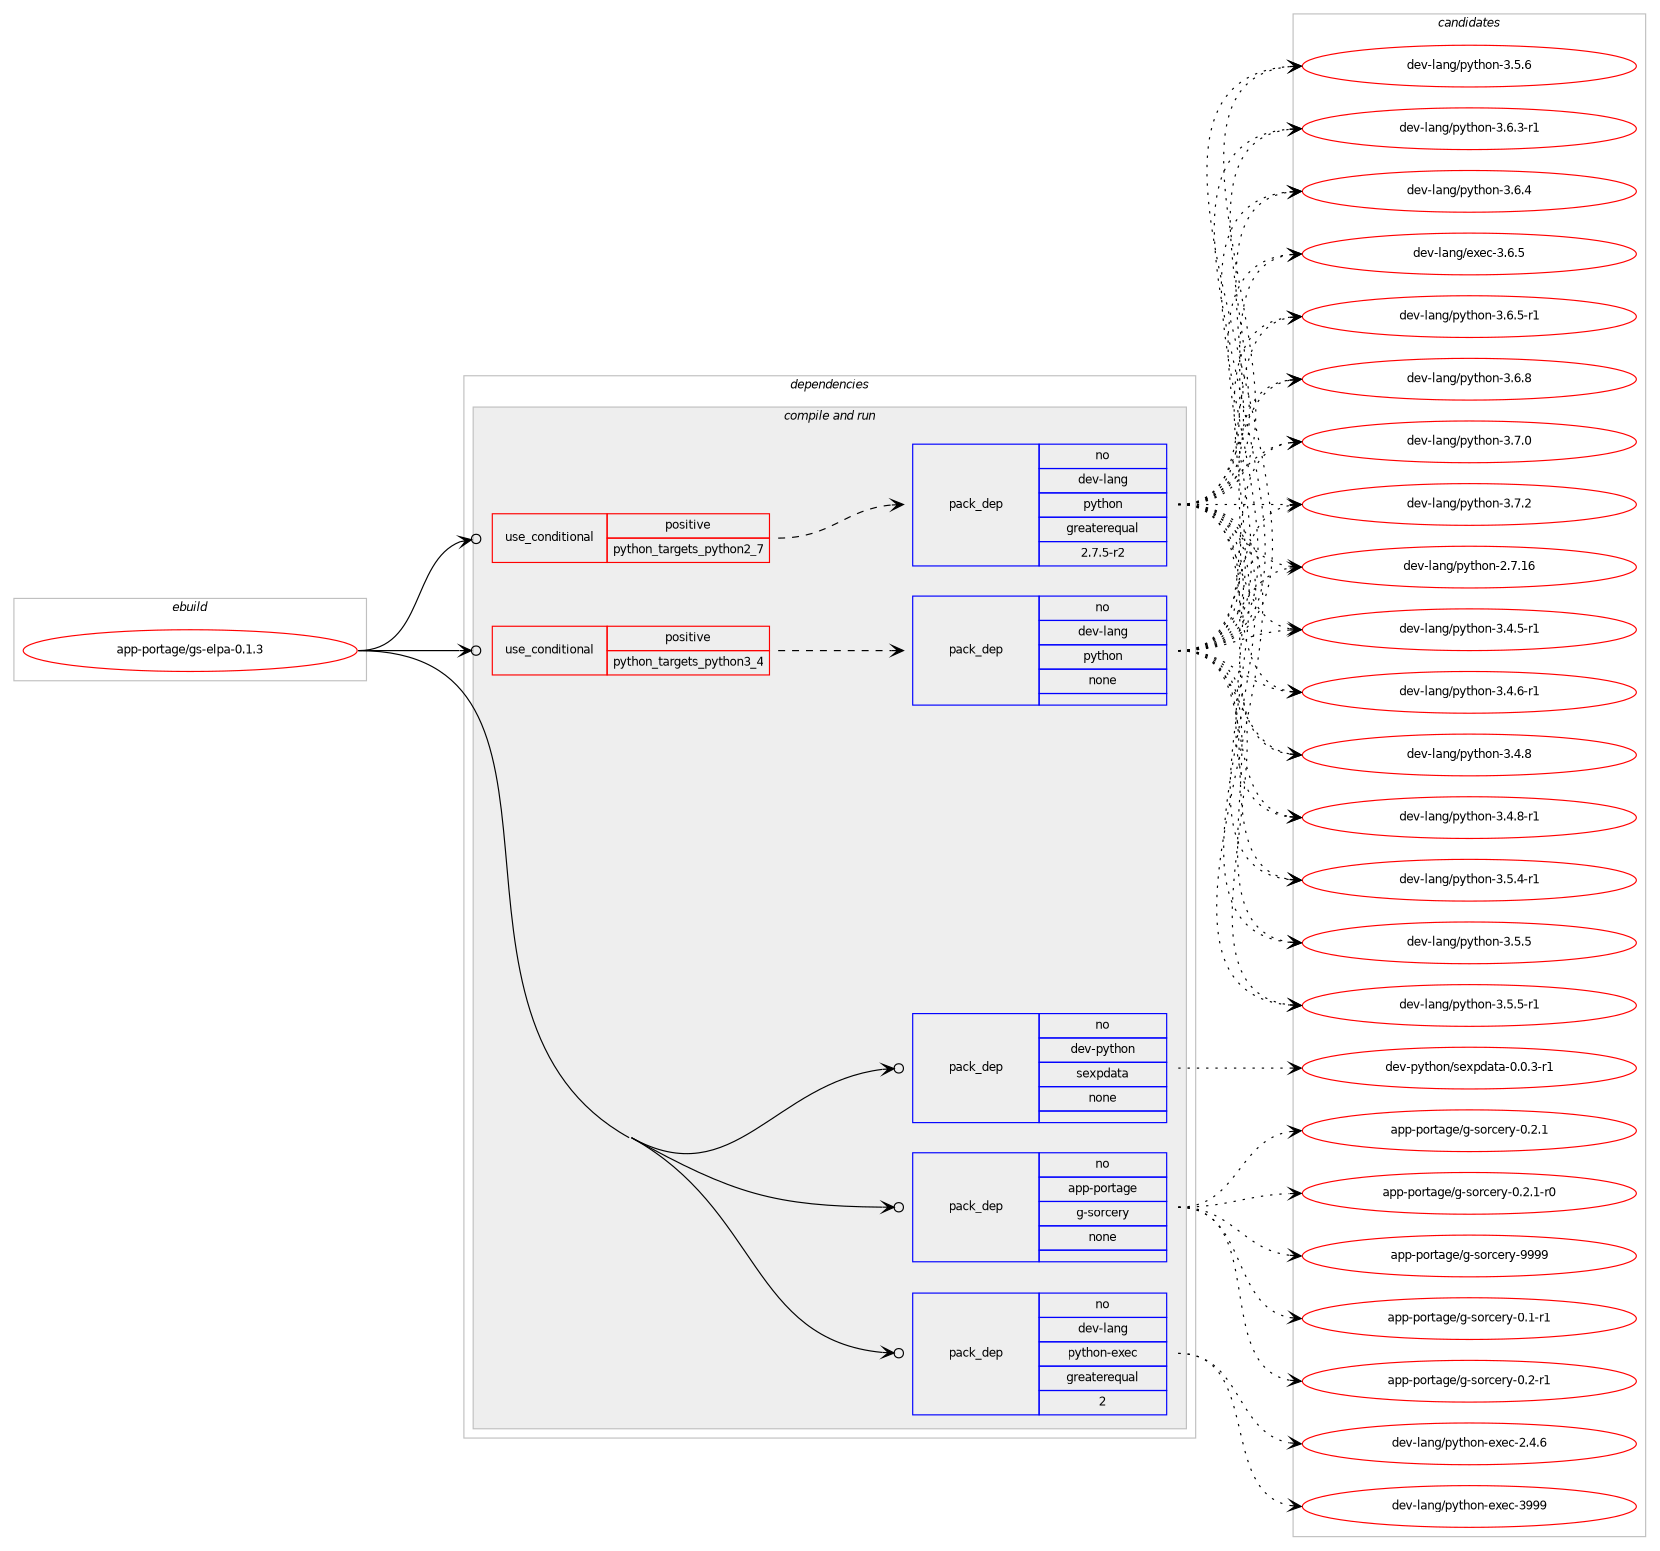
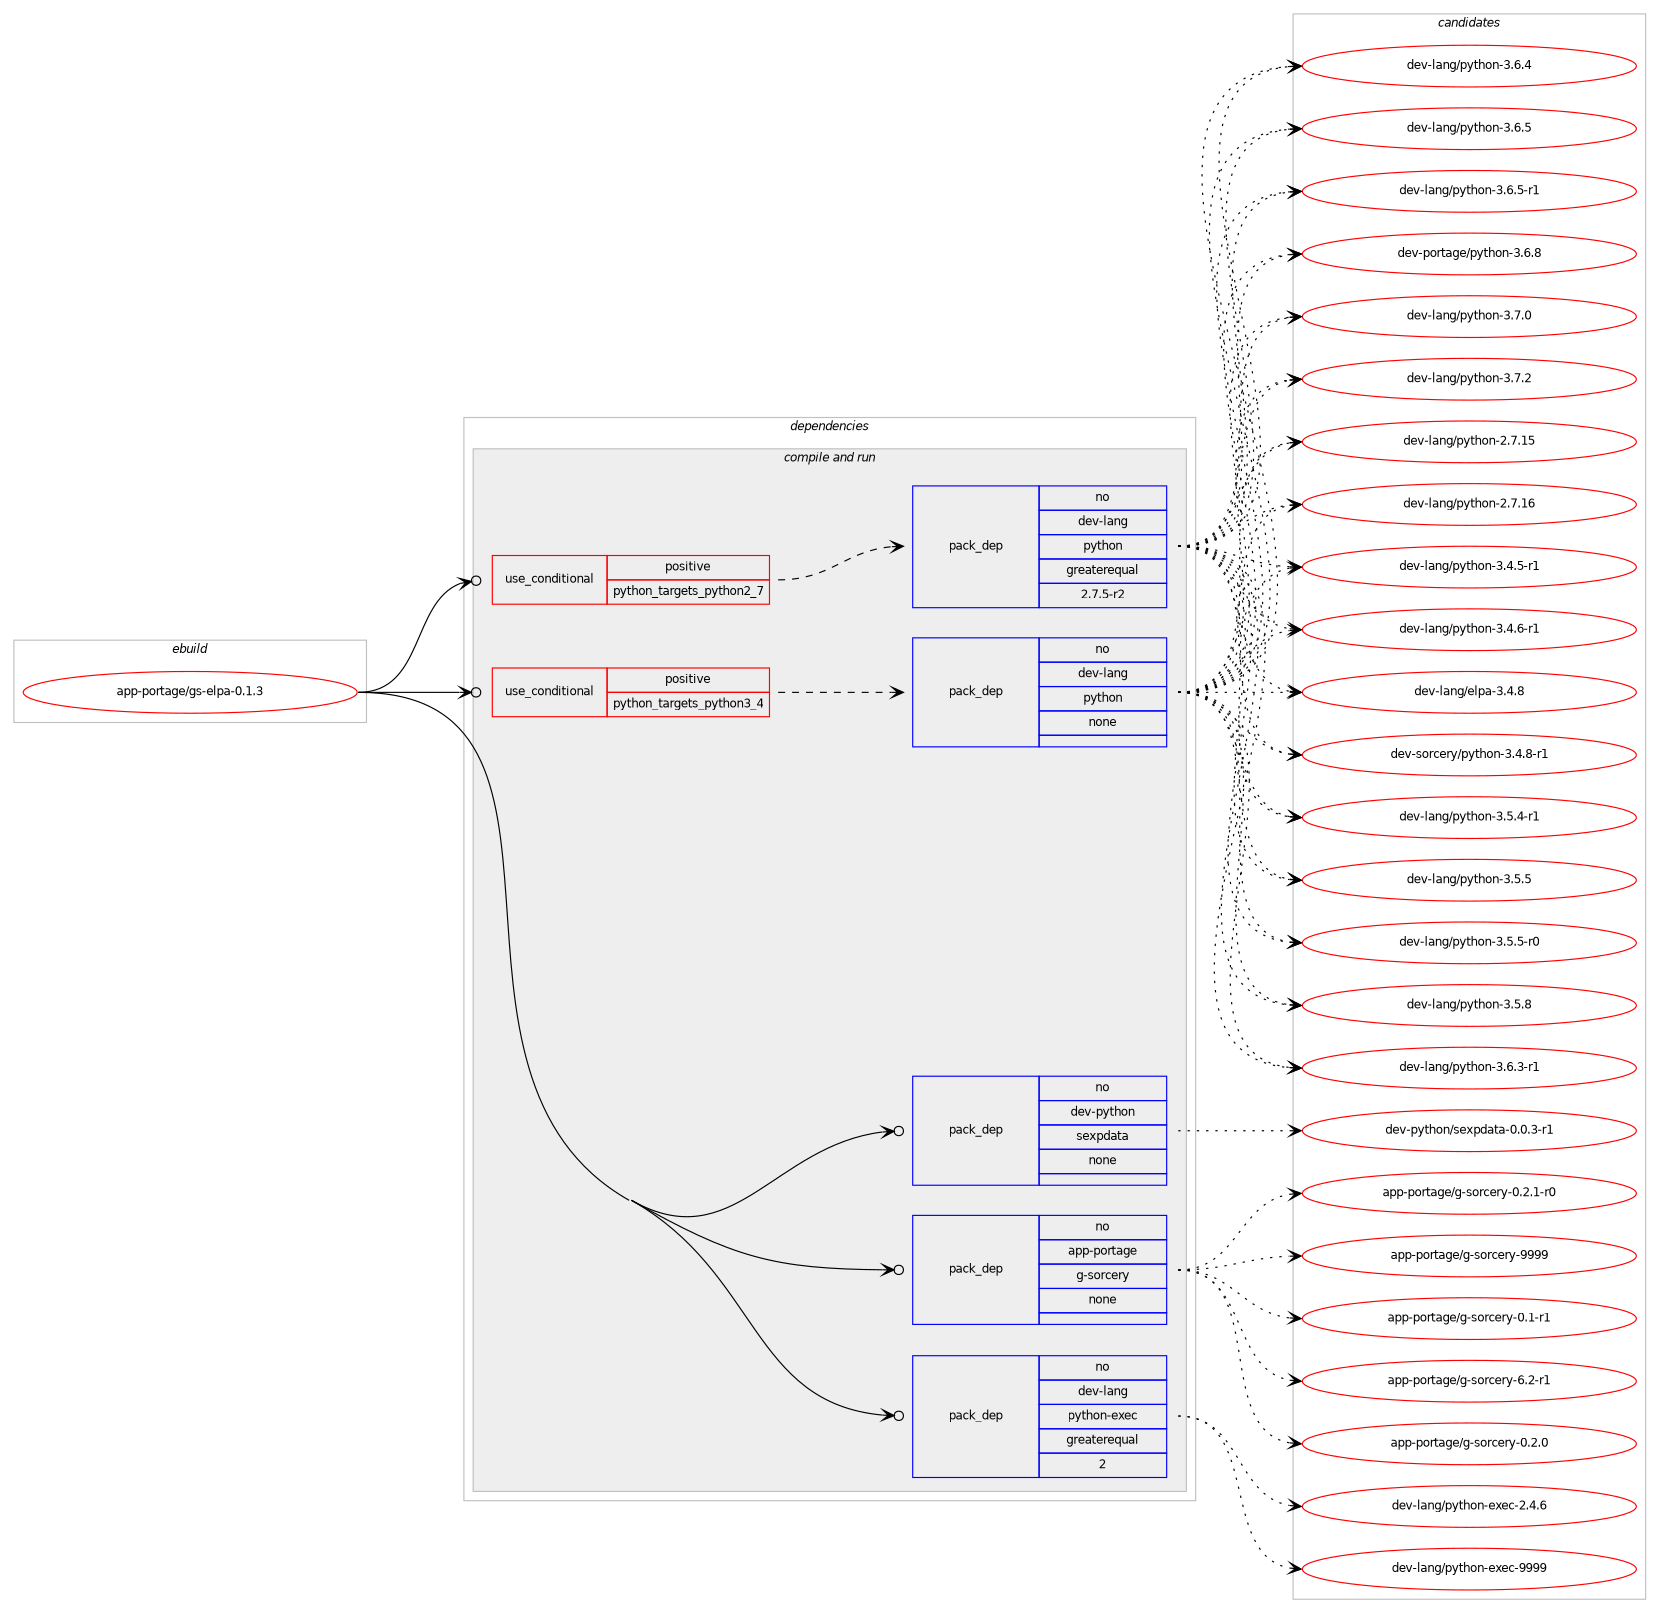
(1469, 66) -> (1469, 1005)
(1469, 254) -> (1469, 129)
(1469, 379) -> (1469, 254)
none -> (1469, 442)
(1469, 755) -> (1469, 692)
(1469, 818) -> (1469, 755)
(1469, 1005) -> (1469, 943)
(1469, 1131) -> (1469, 1444)
(1469, 1381) -> (1469, 1381)
(1469, 1506) -> (1469, 1569)
